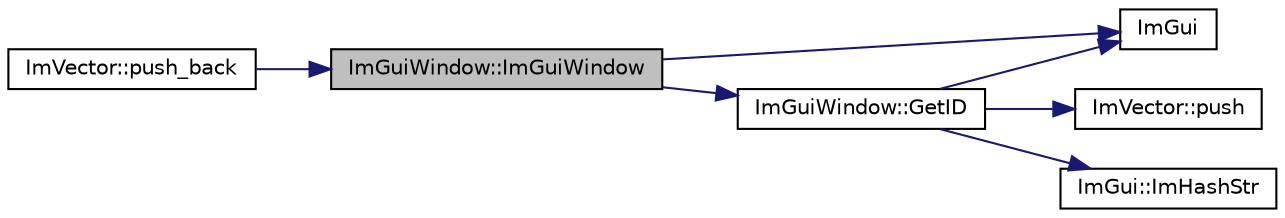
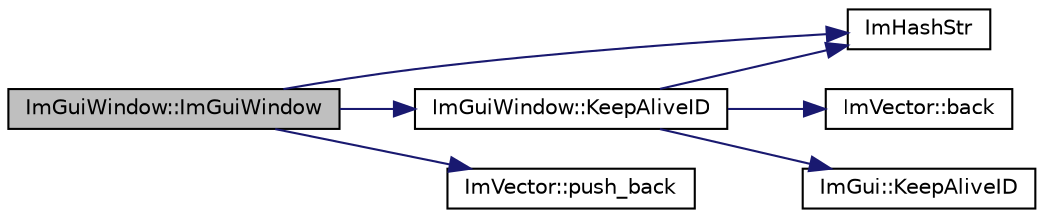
(1168, 29) -> (919, 29)
(283, 69) -> (362, 147)
(861, 109) -> (571, 109)
(1168, 109) -> (919, 109)
(1168, 189) -> (919, 189)
